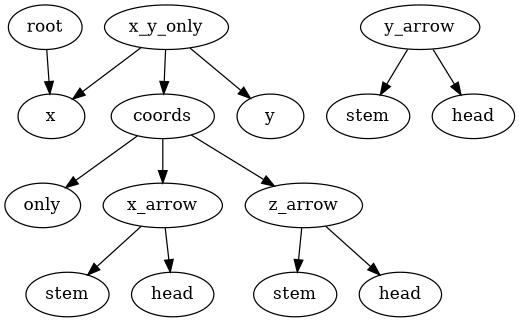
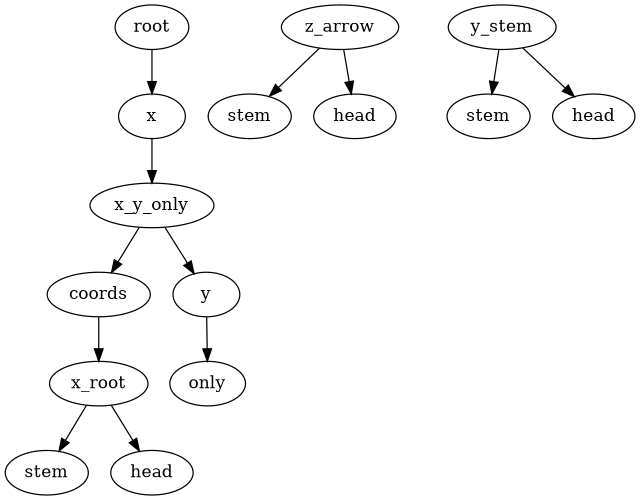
(420, 27) -> (502, 27)
(112, 70) -> (152, 155)
(227, 157) -> none
(107, 158) -> (207, 333)
(163, 205) -> (99, 384)
